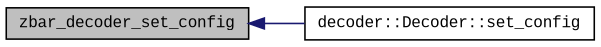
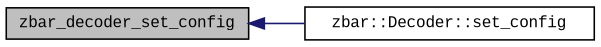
(450, 23) -> (450, 23)
